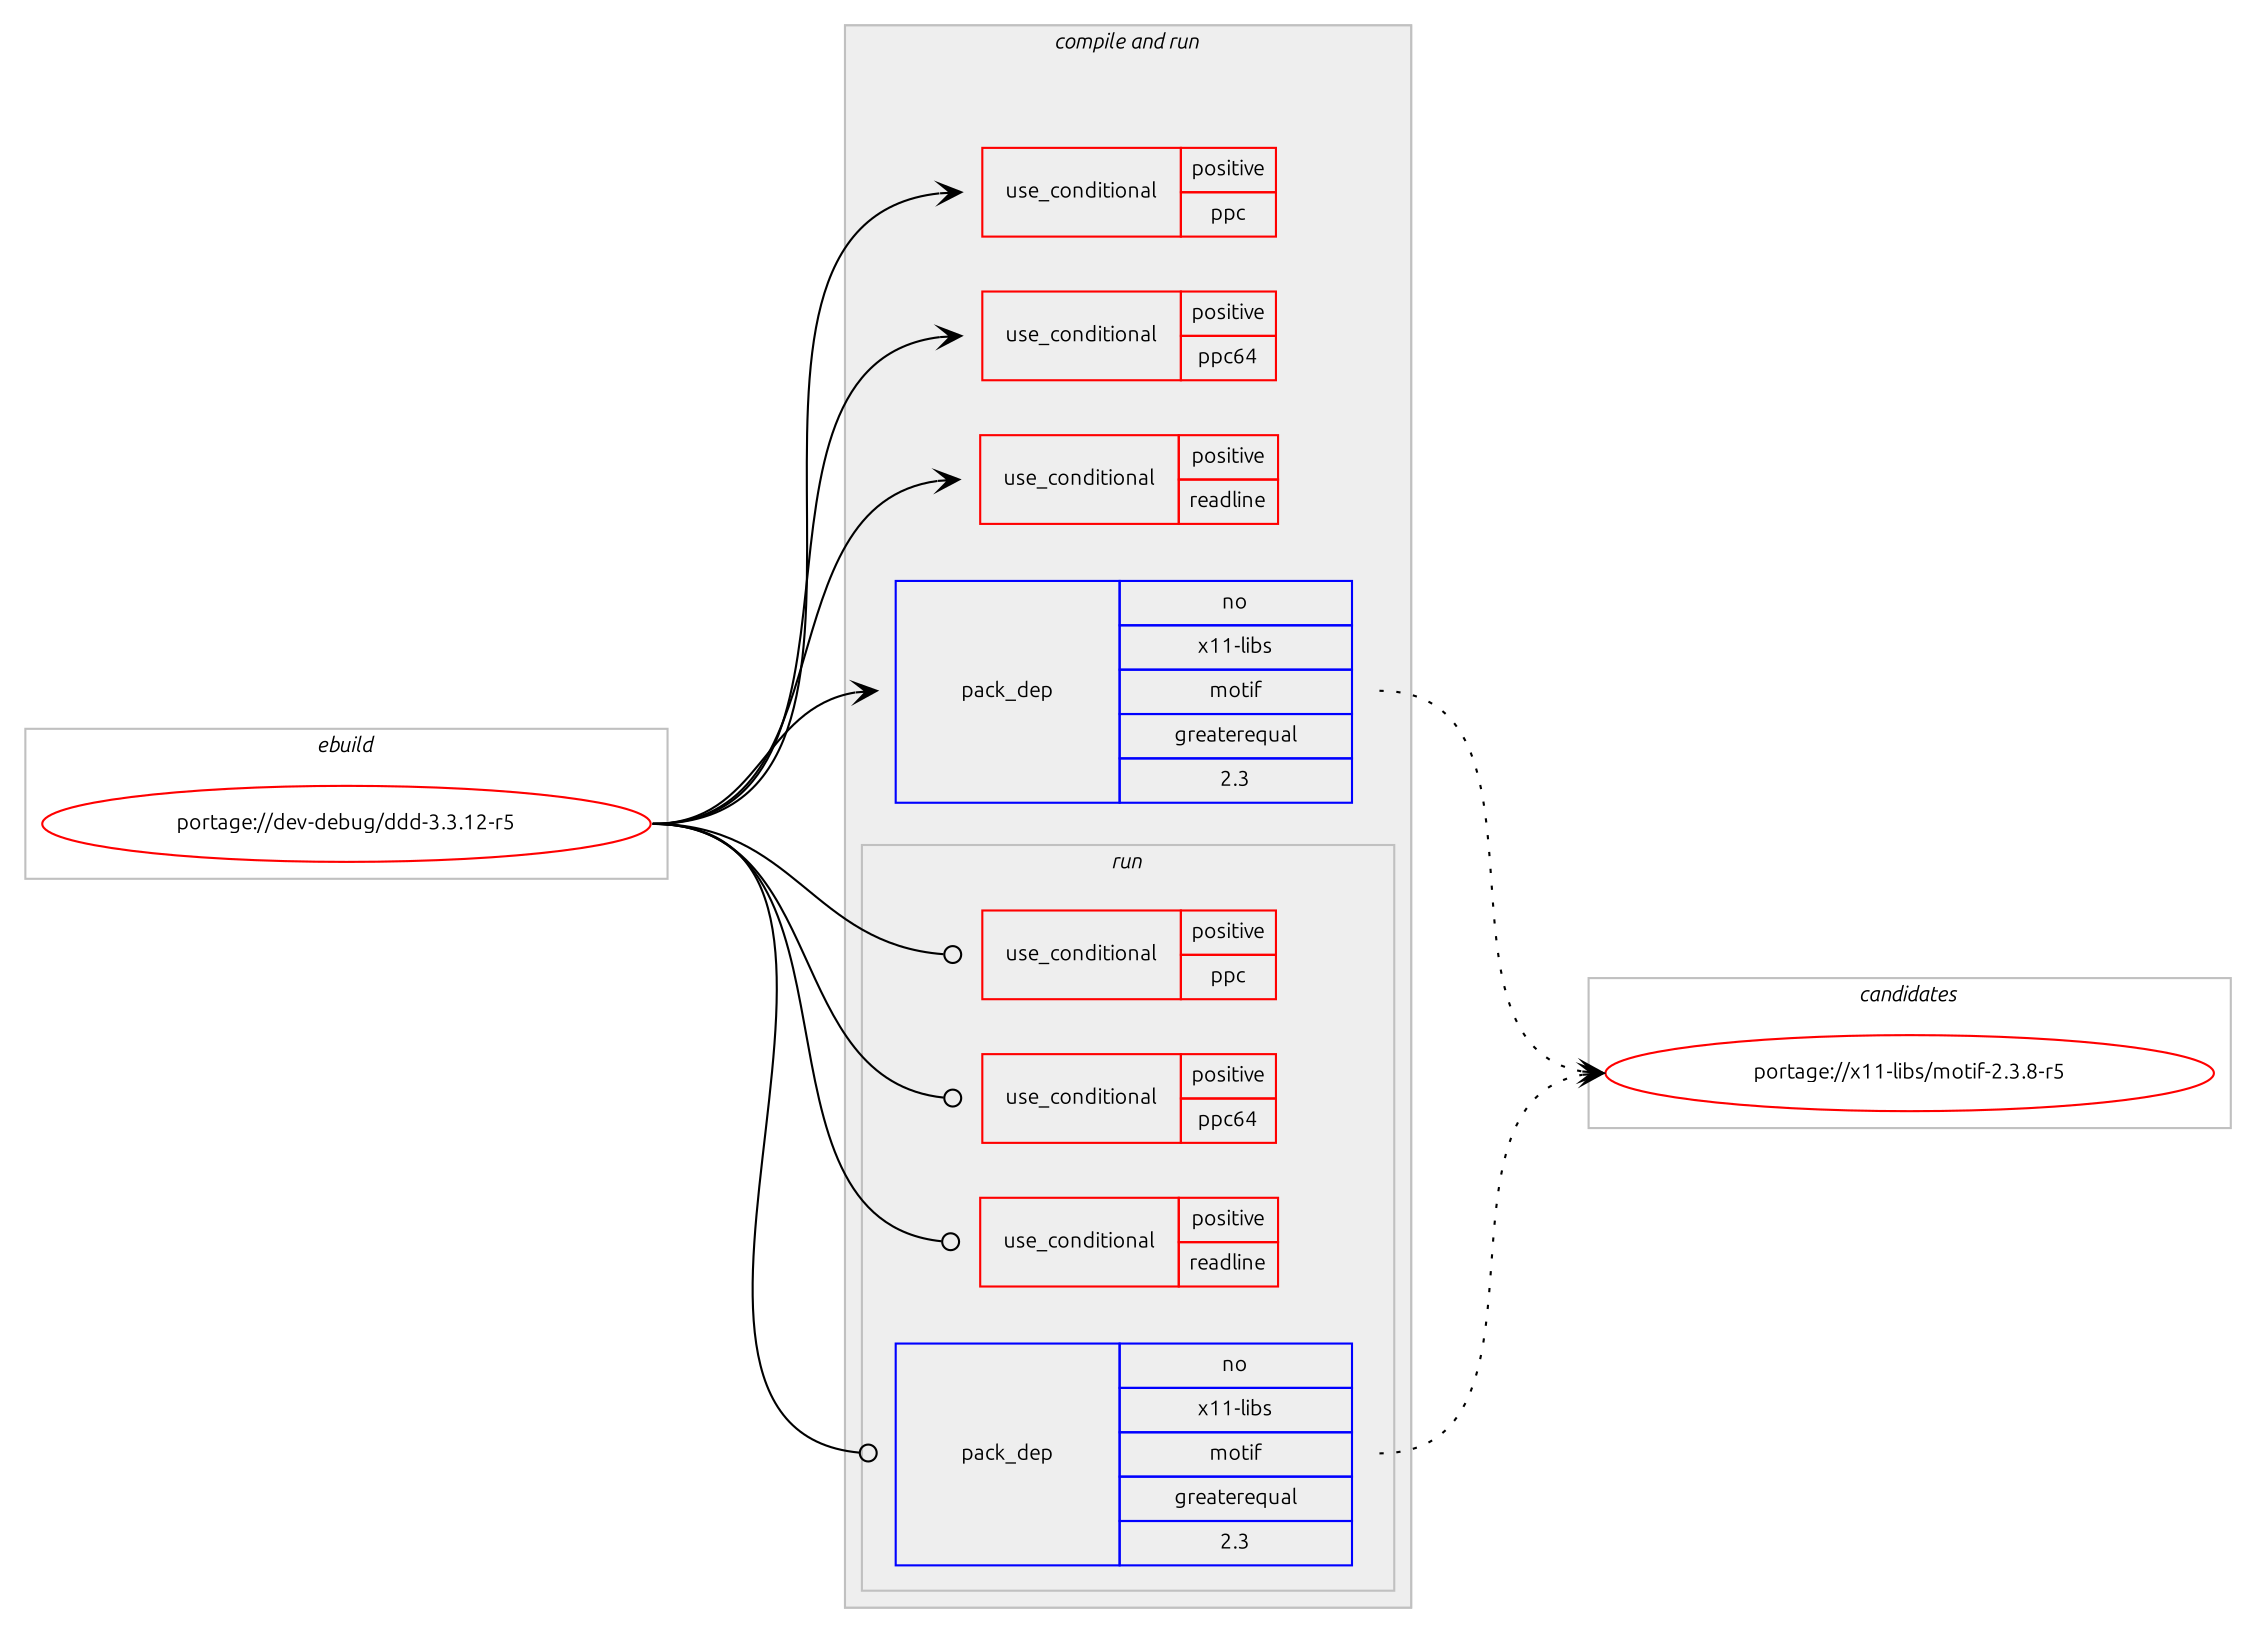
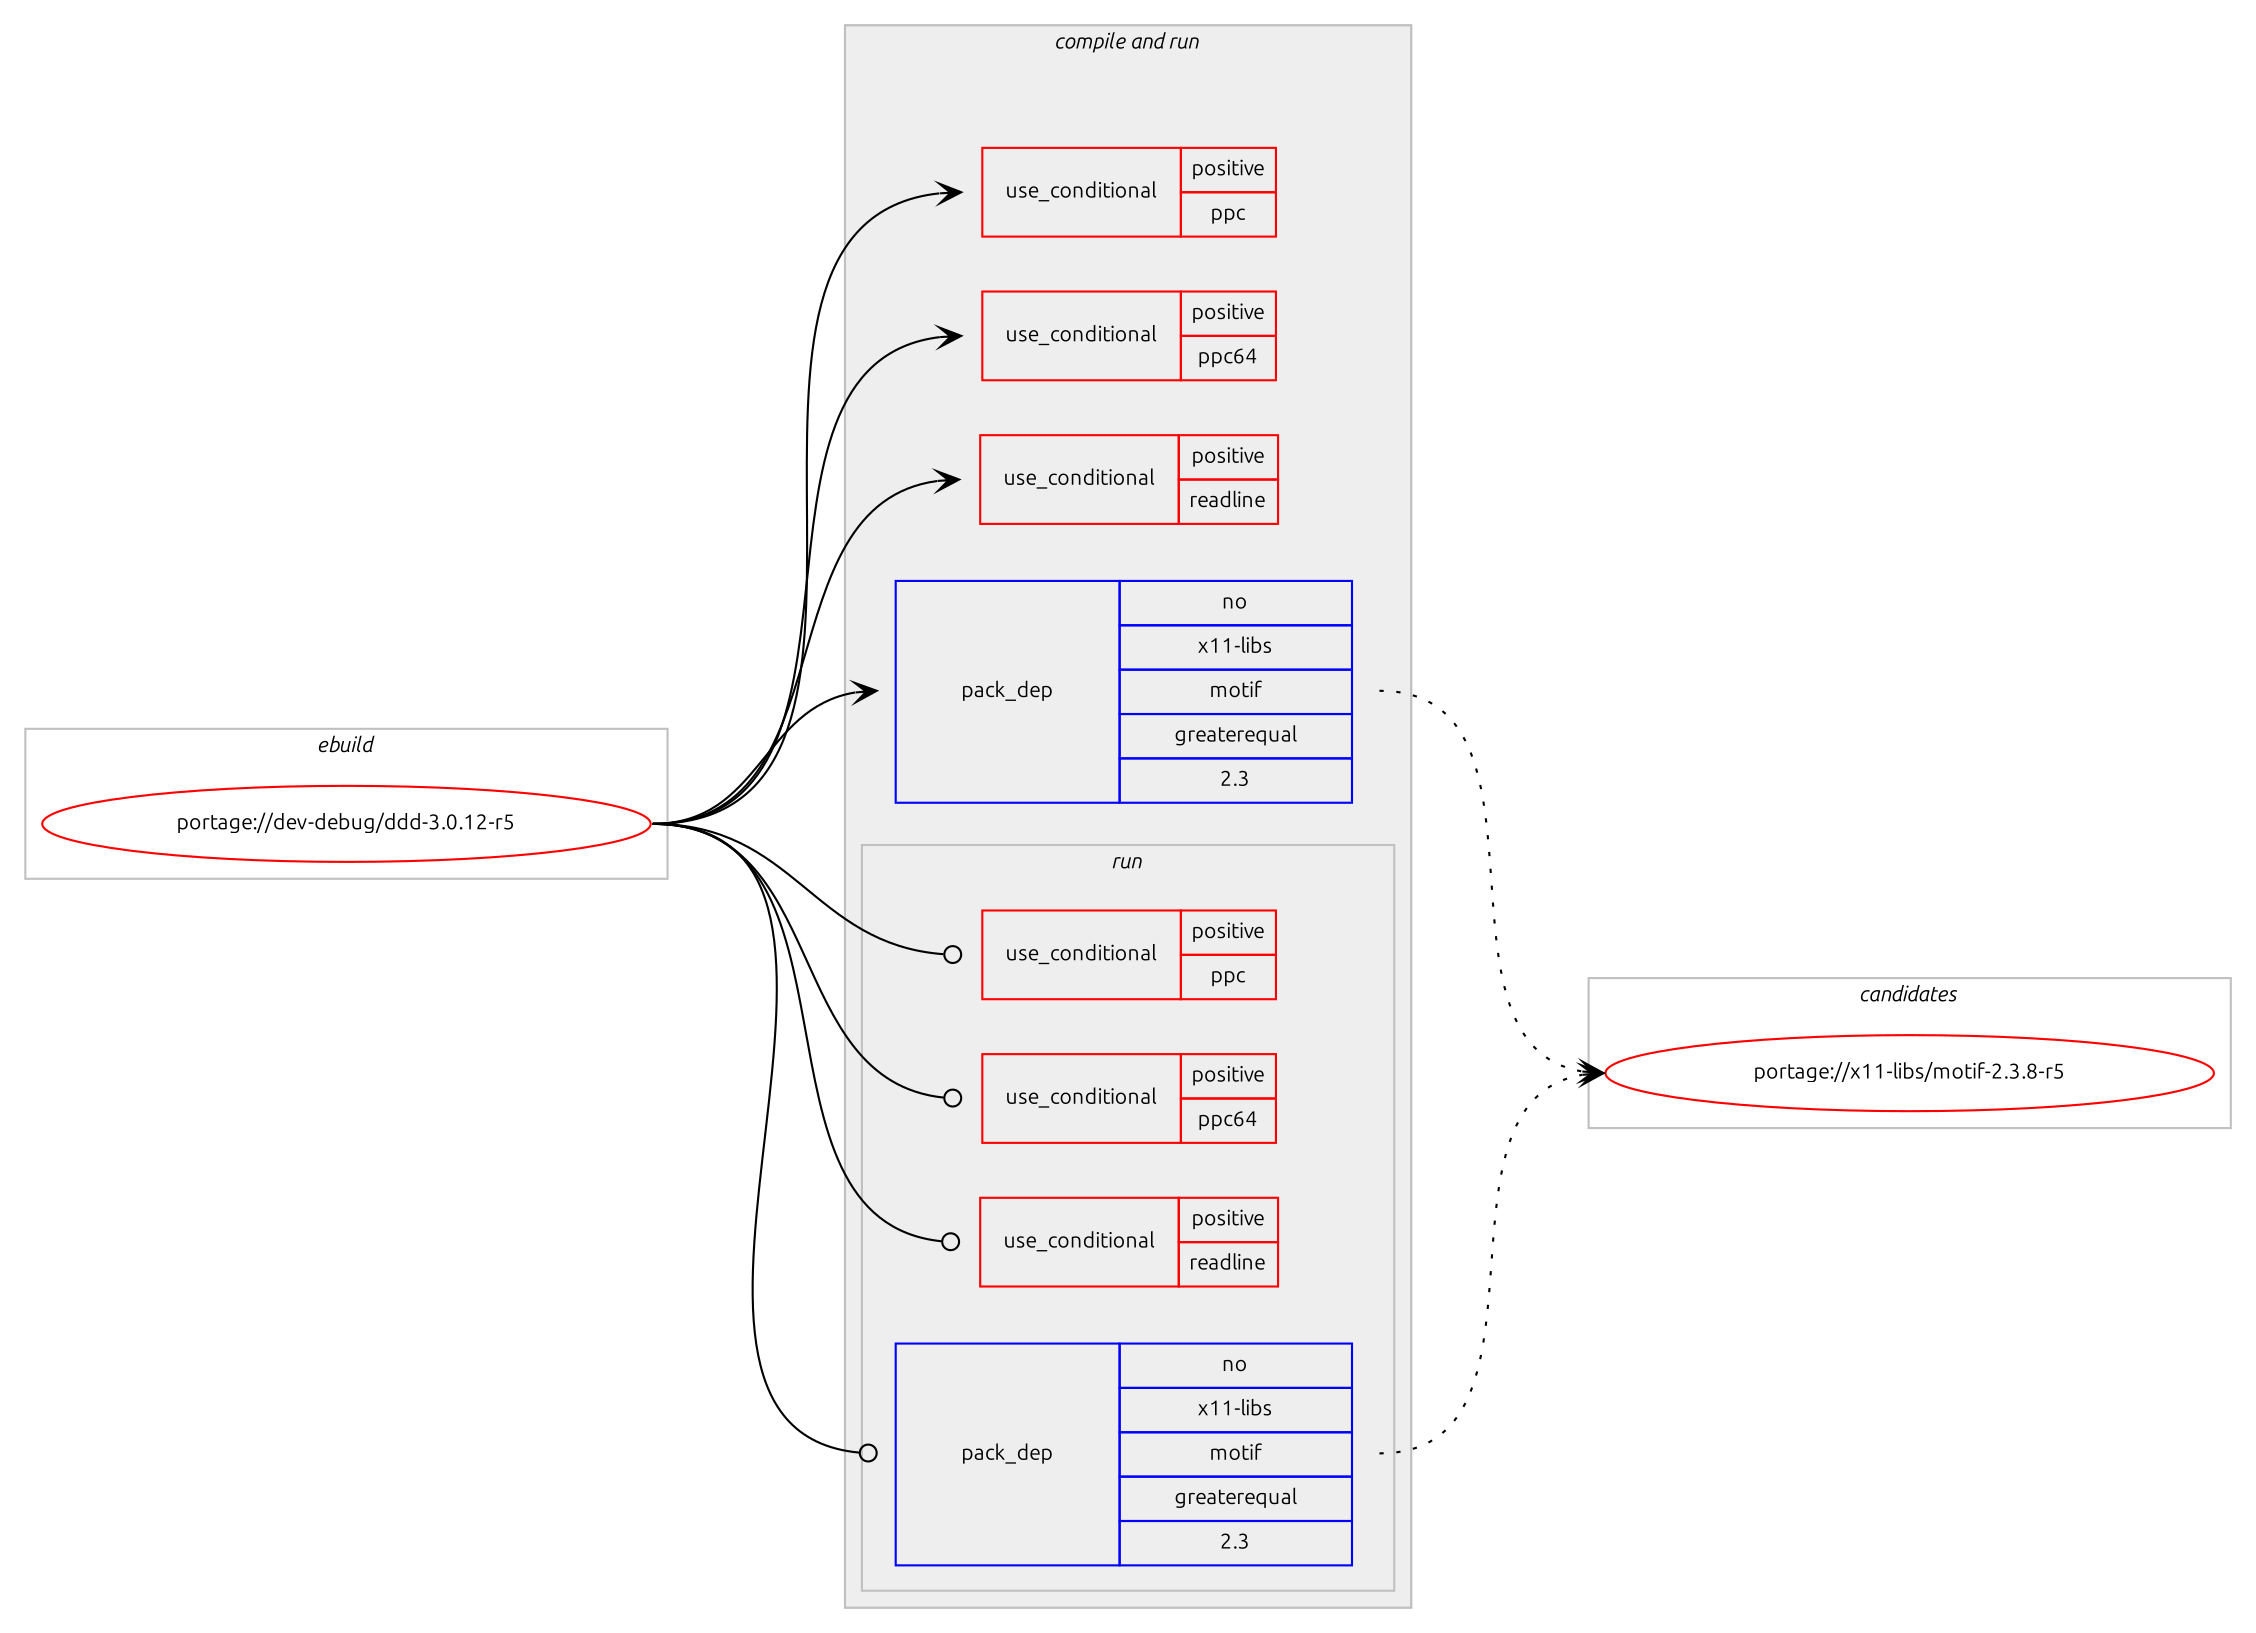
(346, 824) -> (346, 824)
